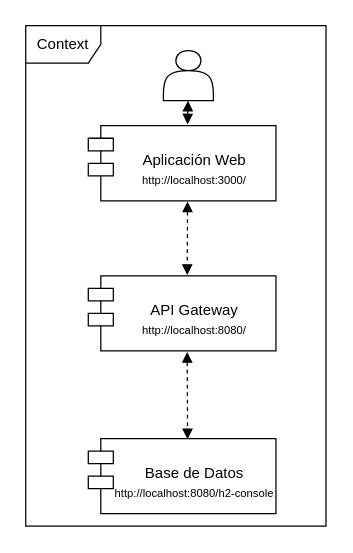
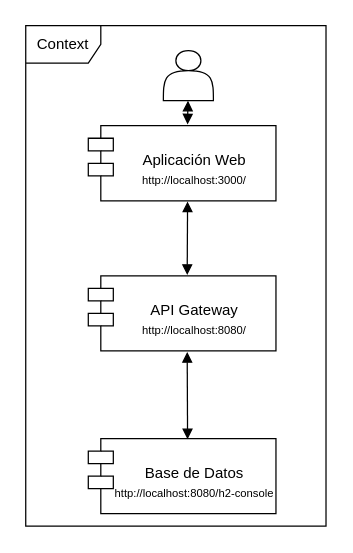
(187, 239) -> (187, 239)
(187, 396) -> (187, 396)
